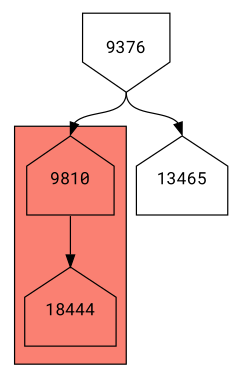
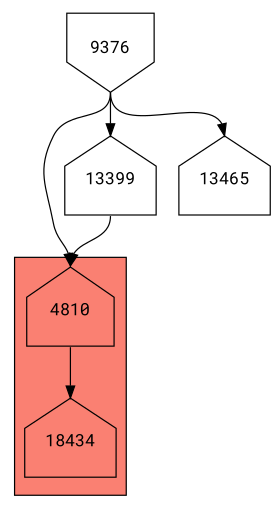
(70, 180) -> (70, 311)
none -> (110, 180)
(70, 311) -> (70, 442)
